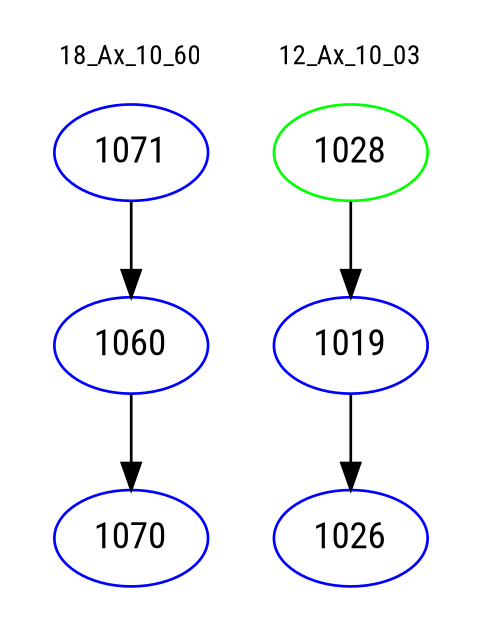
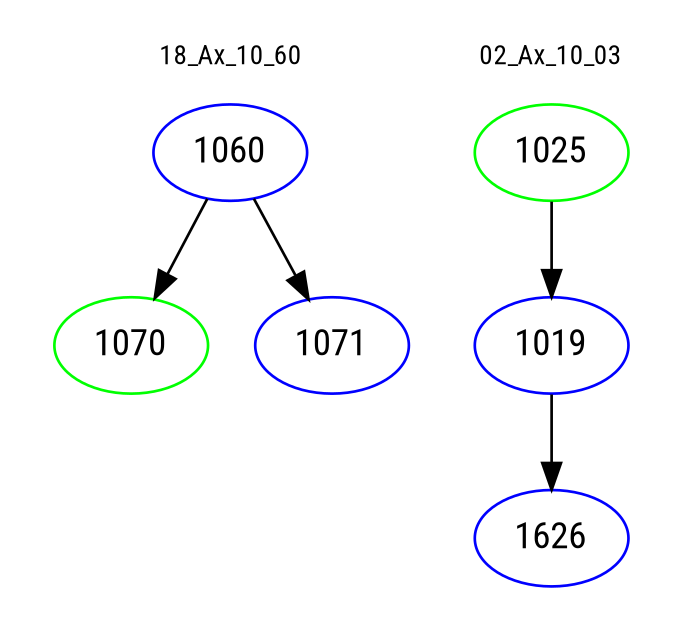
(351, 58) -> (552, 58)
(351, 153) -> (552, 153)
(131, 236) -> (275, 237)
(131, 538) -> (131, 345)
(351, 538) -> (552, 538)
